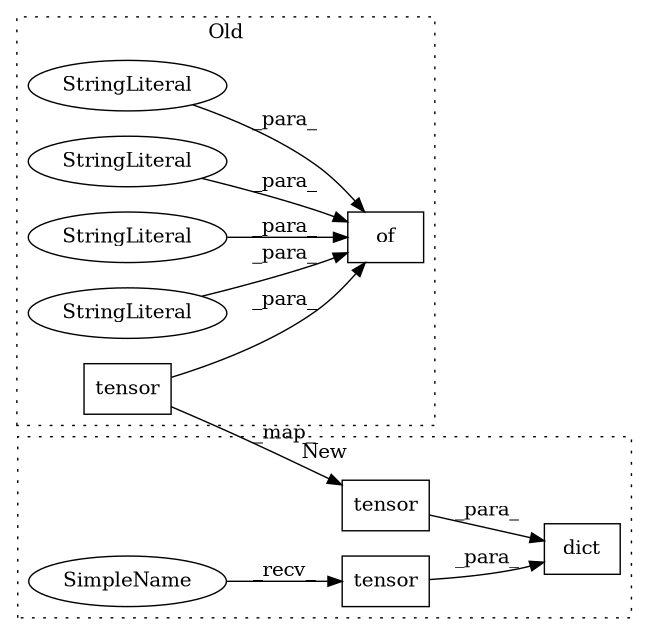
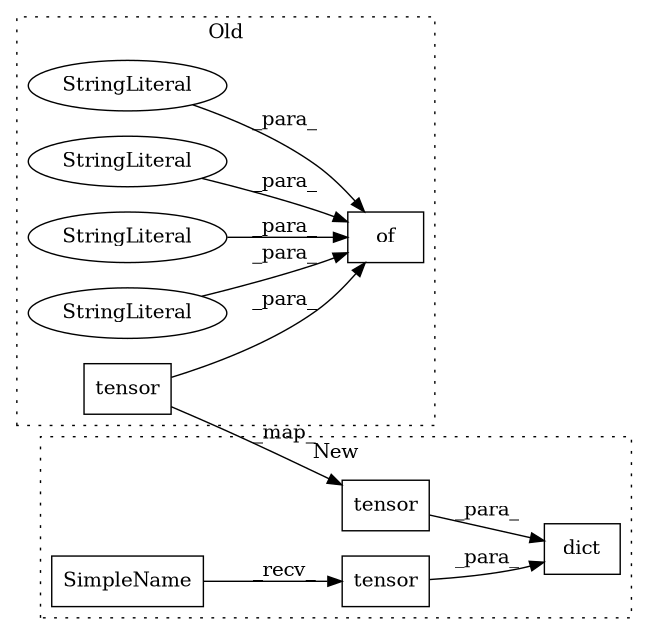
(128, 581) -> (128, 581)
